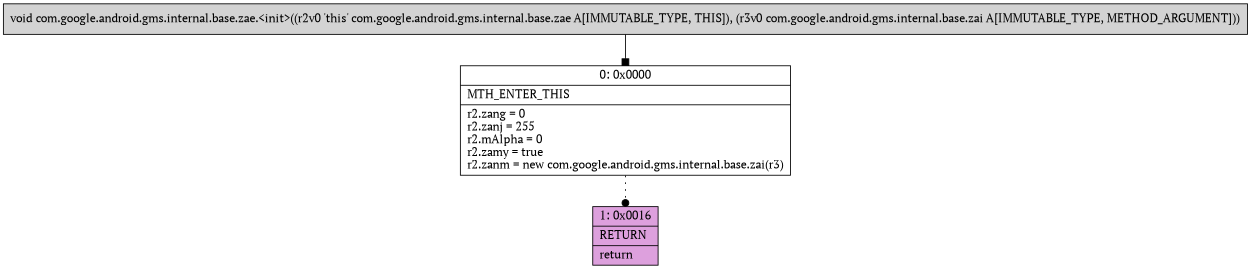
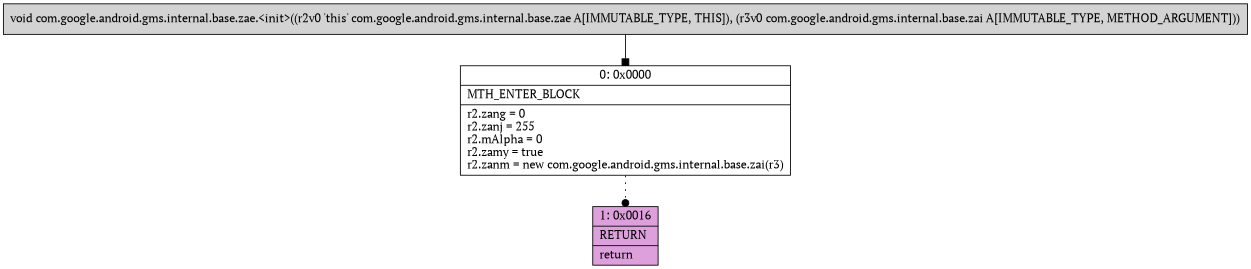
(519, 95) -> (524, 95)
